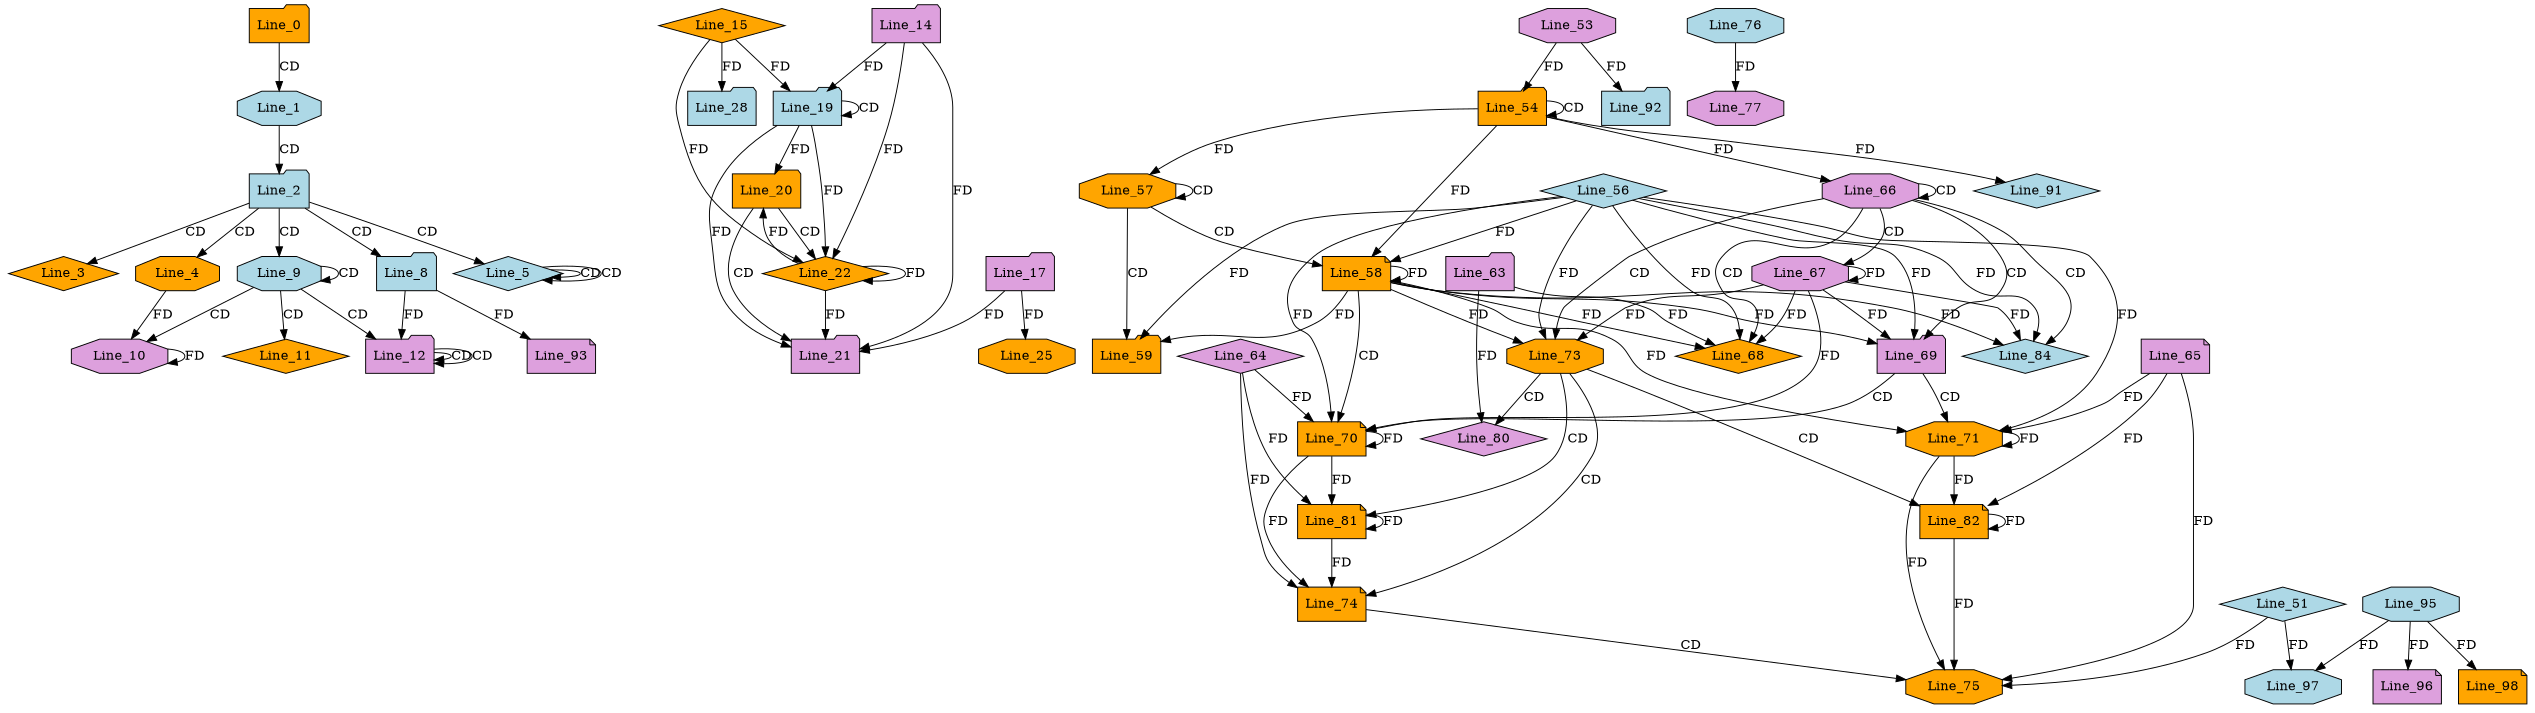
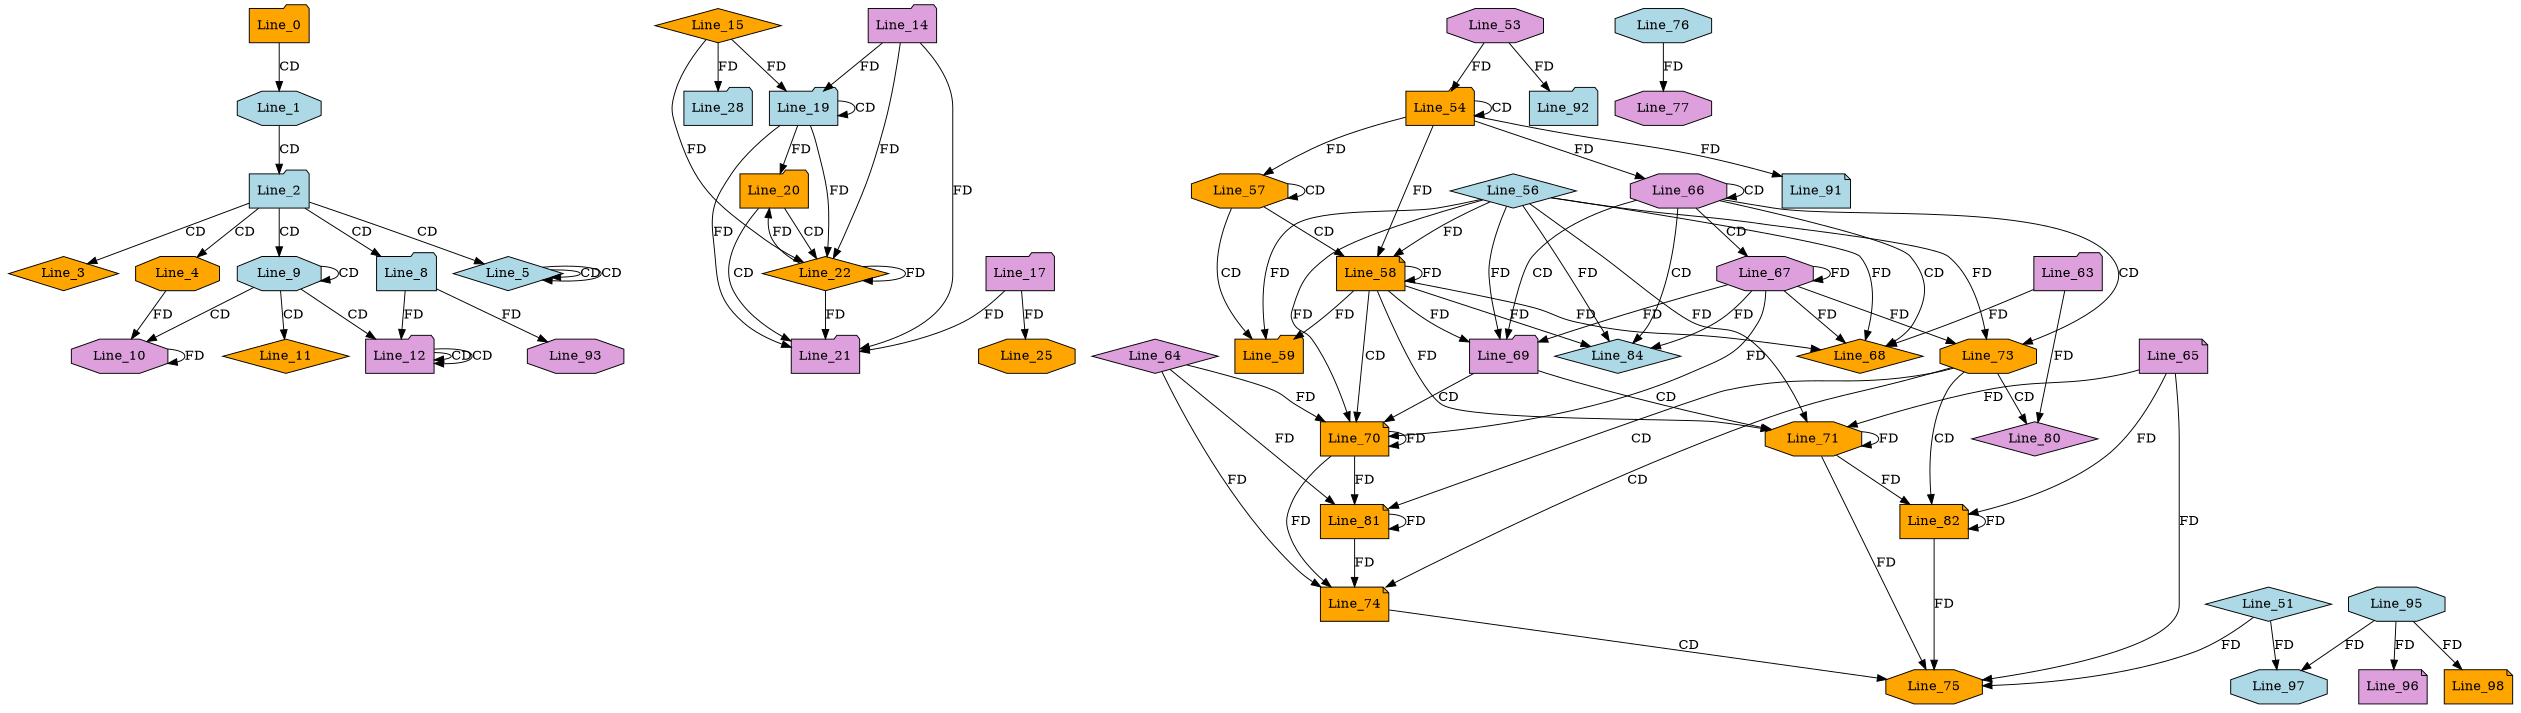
(2037, 191) -> (1816, 191)
(1452, 315) -> none
(561, 356) -> (576, 356)
